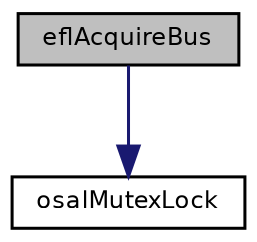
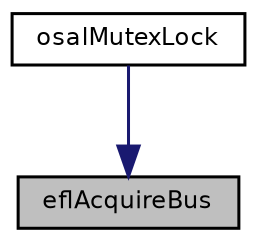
(129, 105) -> (129, 105)
